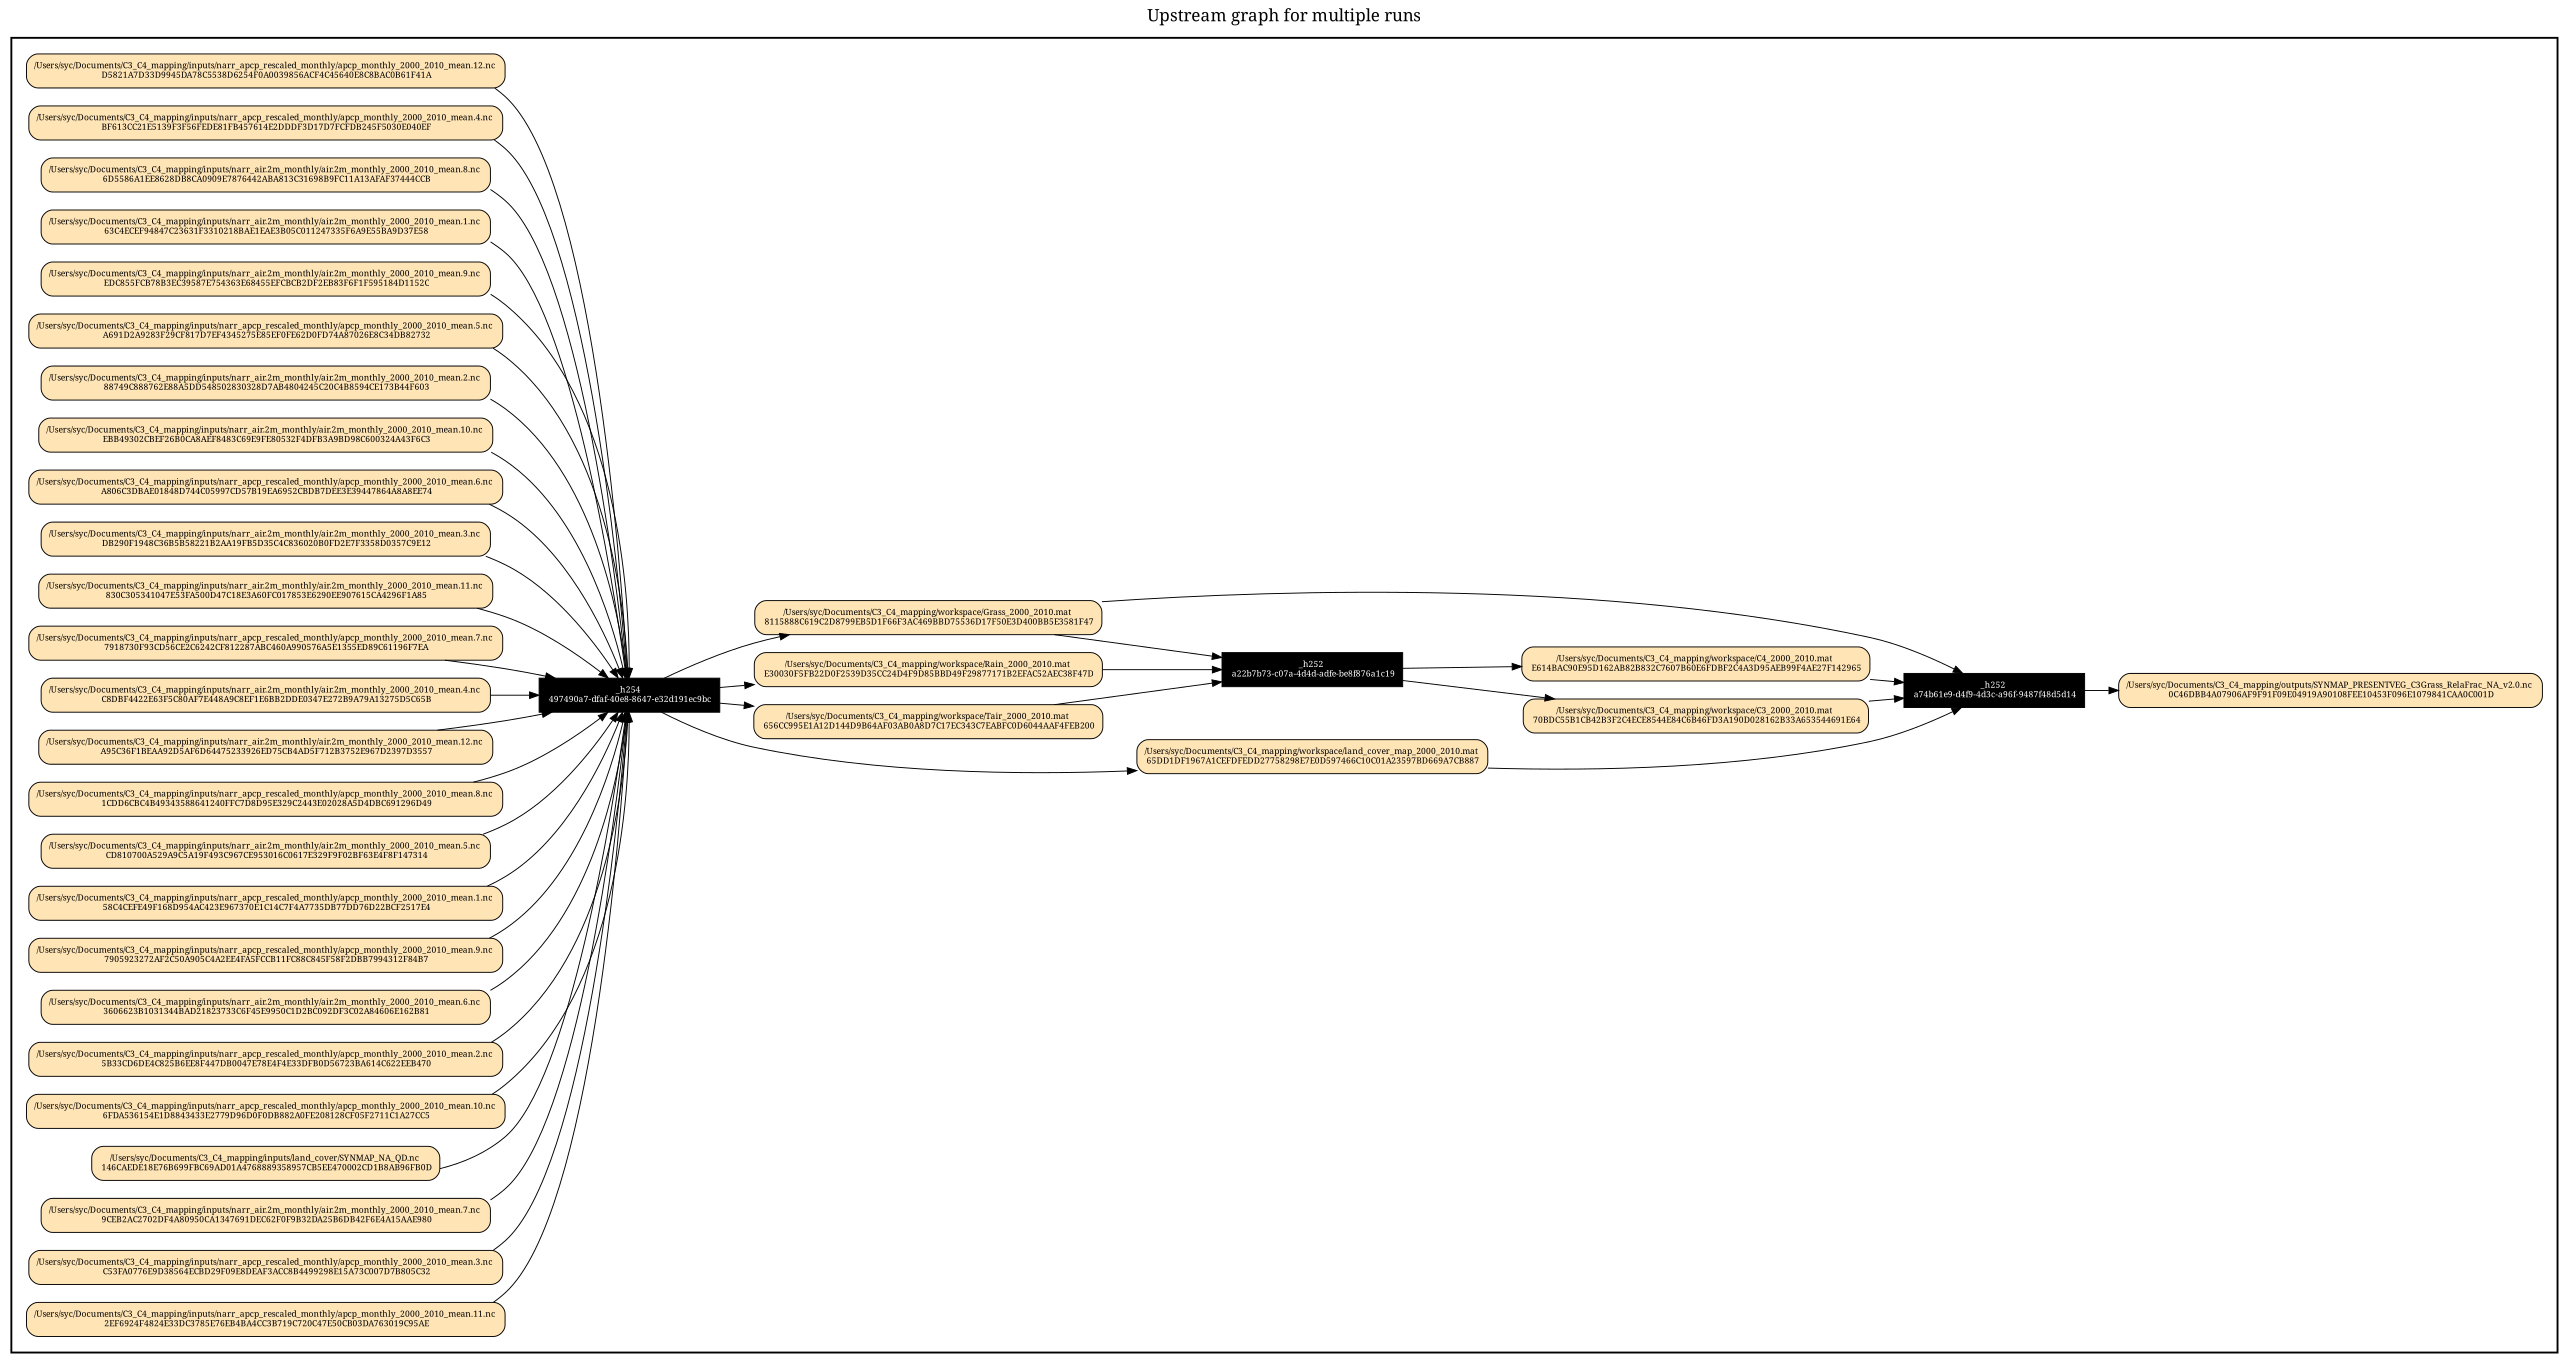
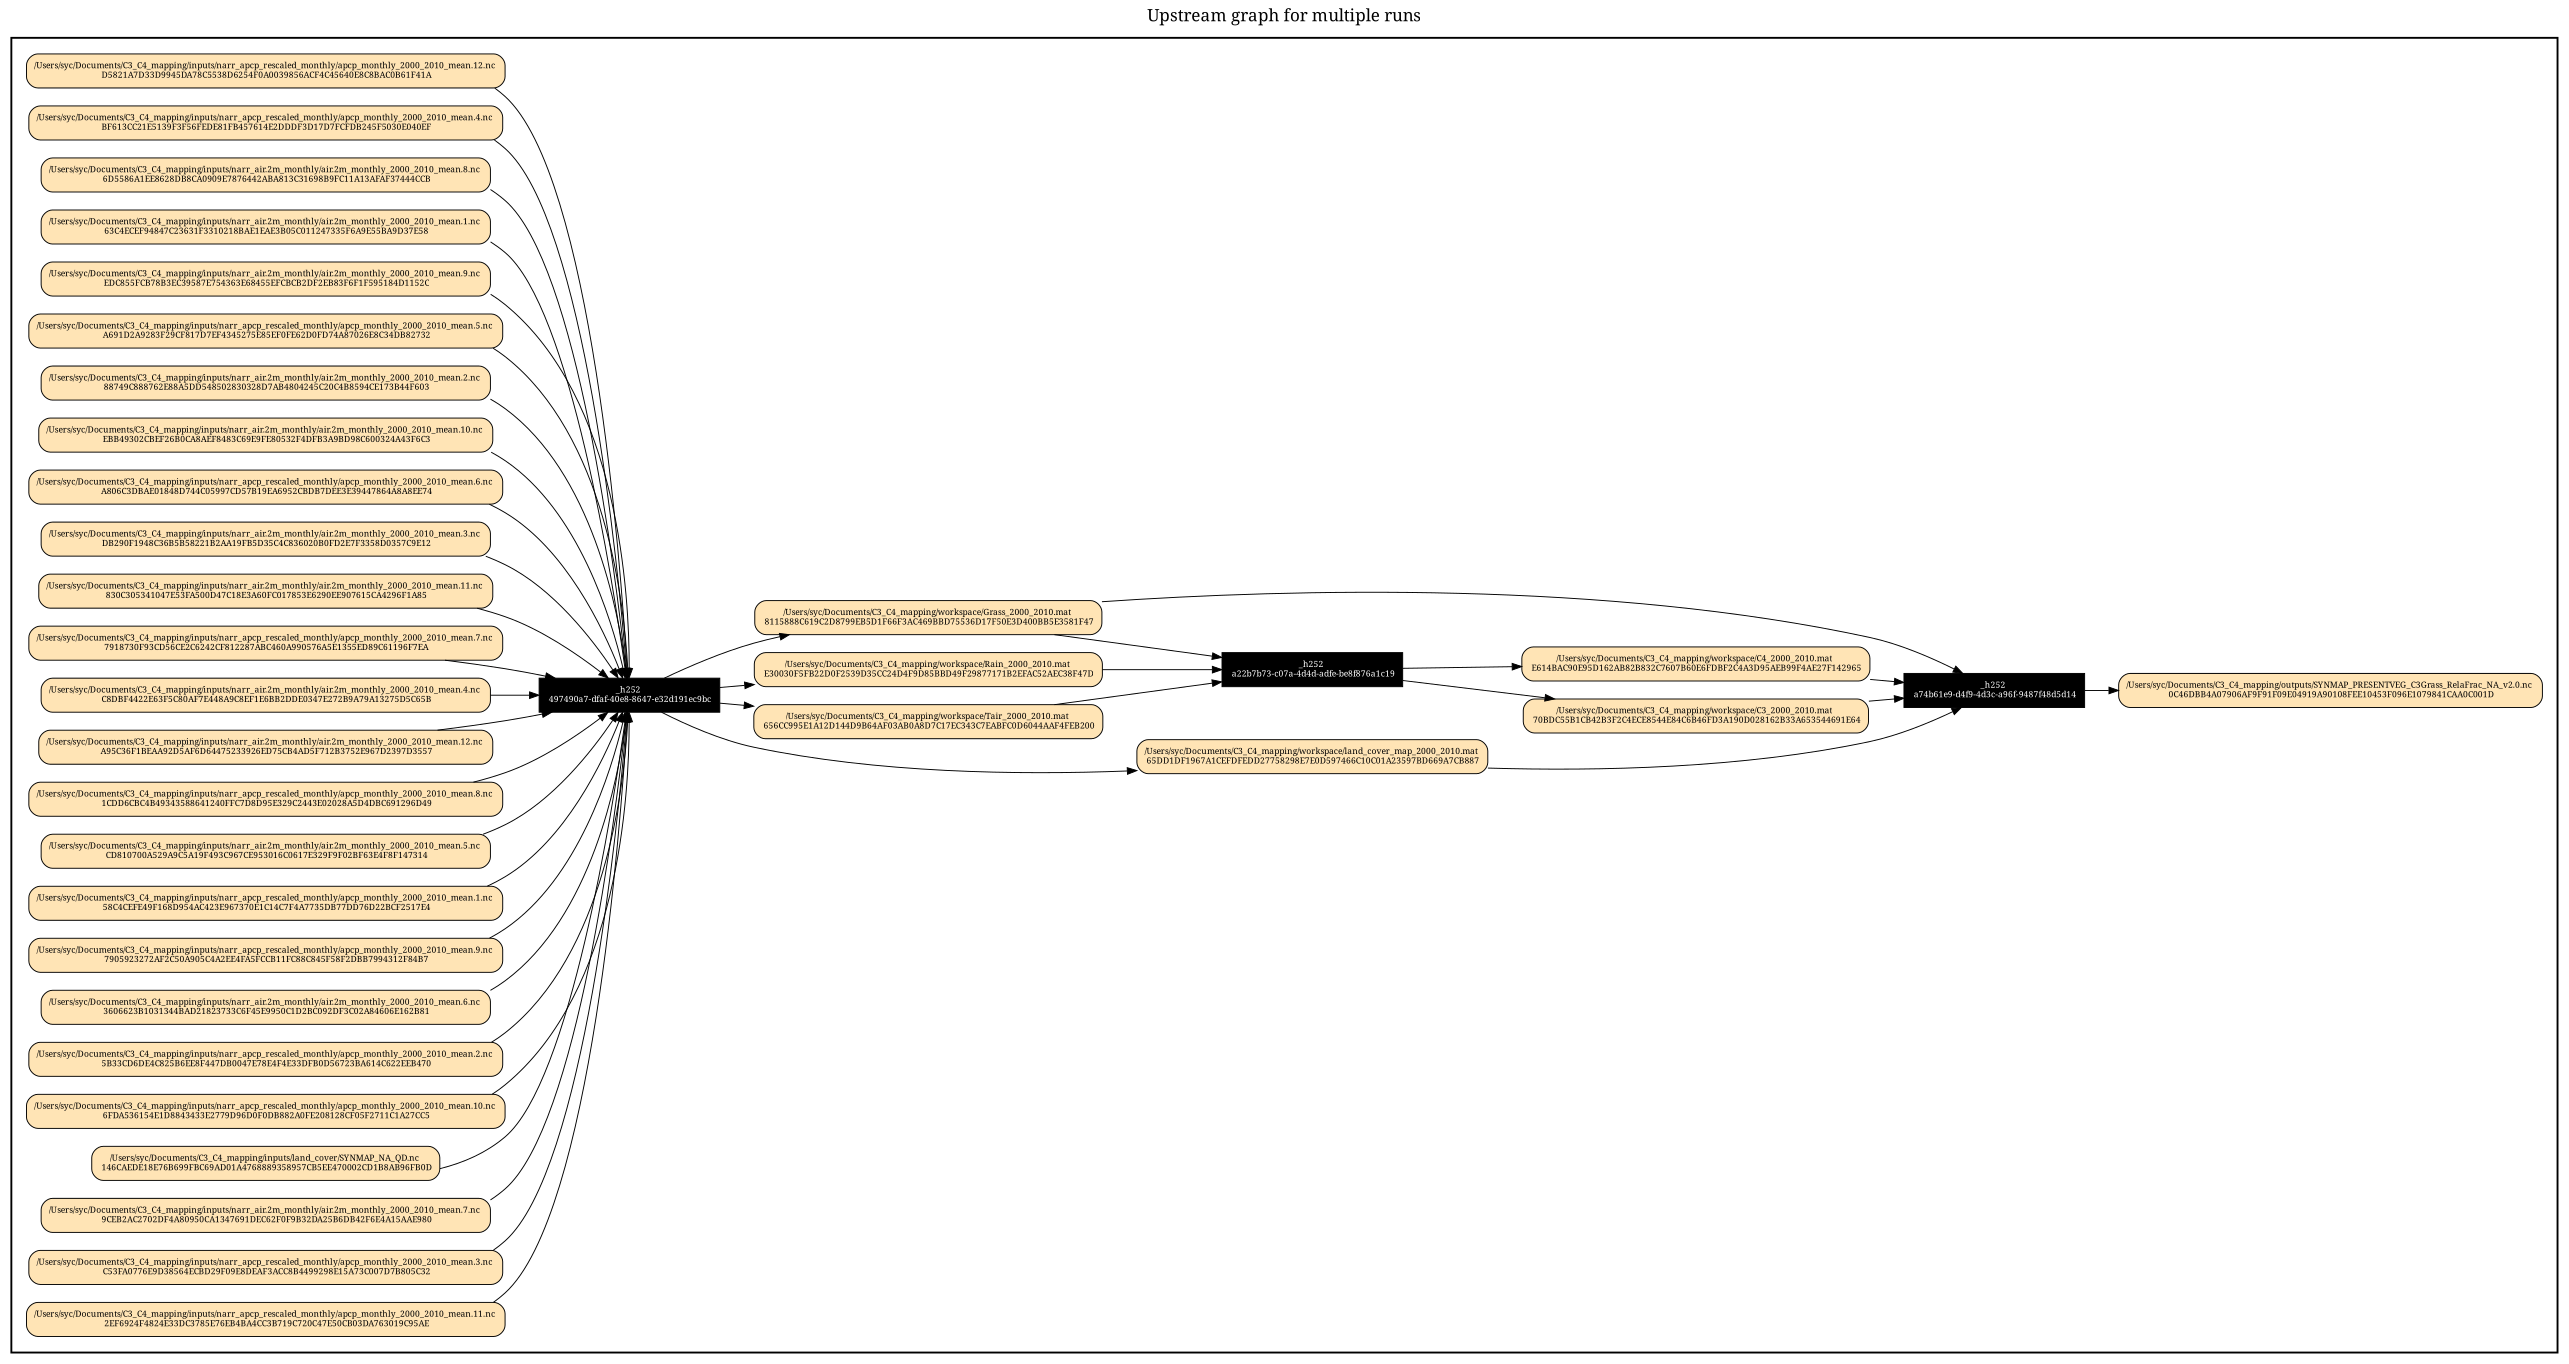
(629, 695) -> (629, 695)
